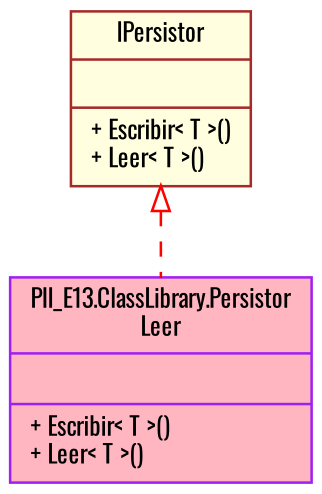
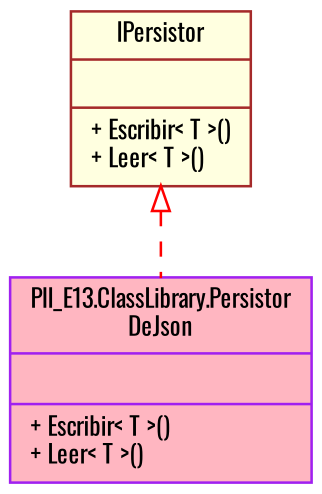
(161, 328) -> (161, 328)
